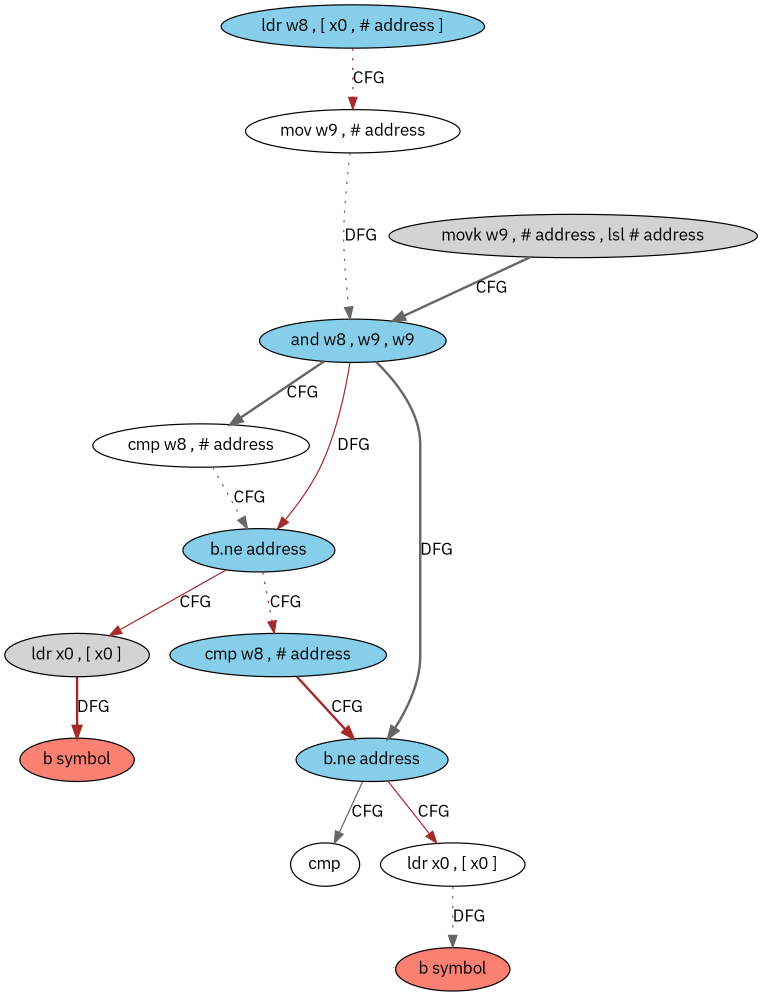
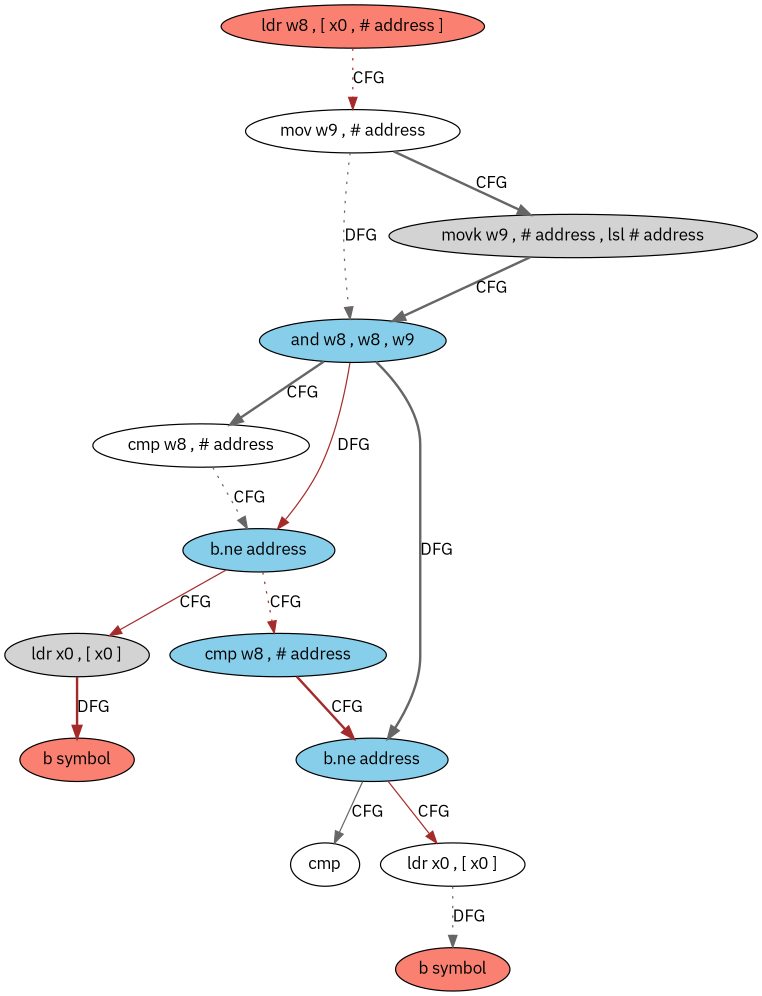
(353, 26) -> (353, 26)
none -> (456, 181)
(353, 341) -> (353, 341)
